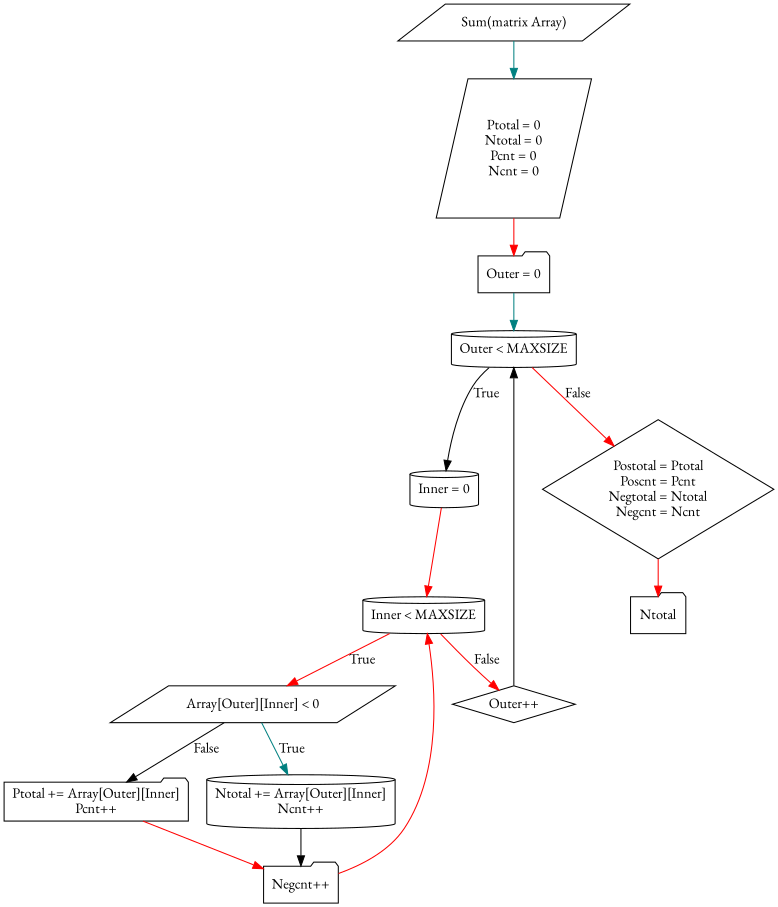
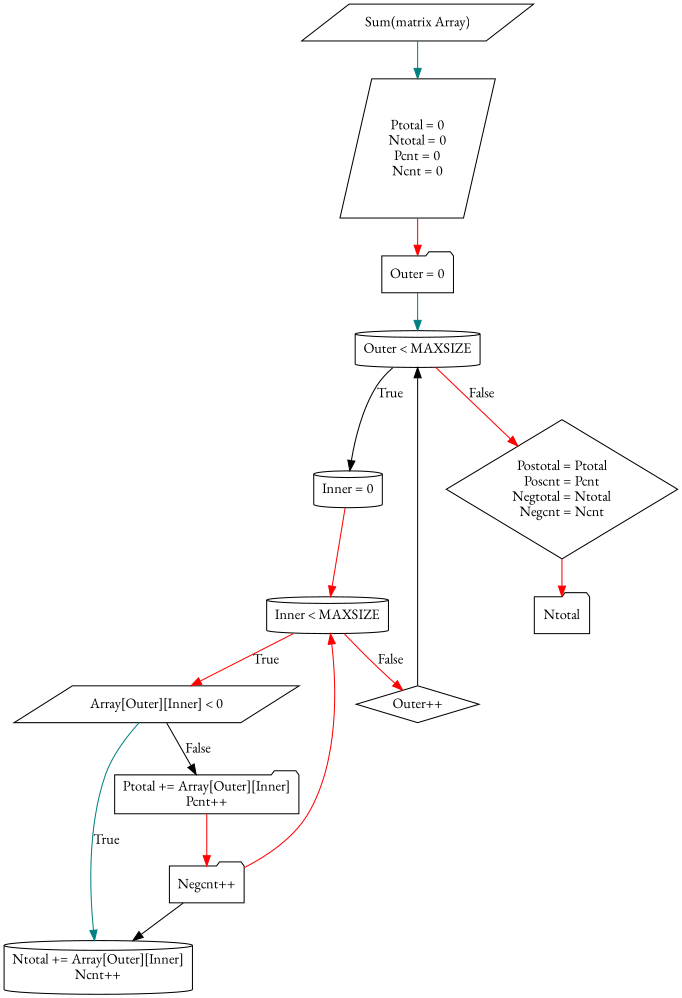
(301, 842) -> (162, 919)
